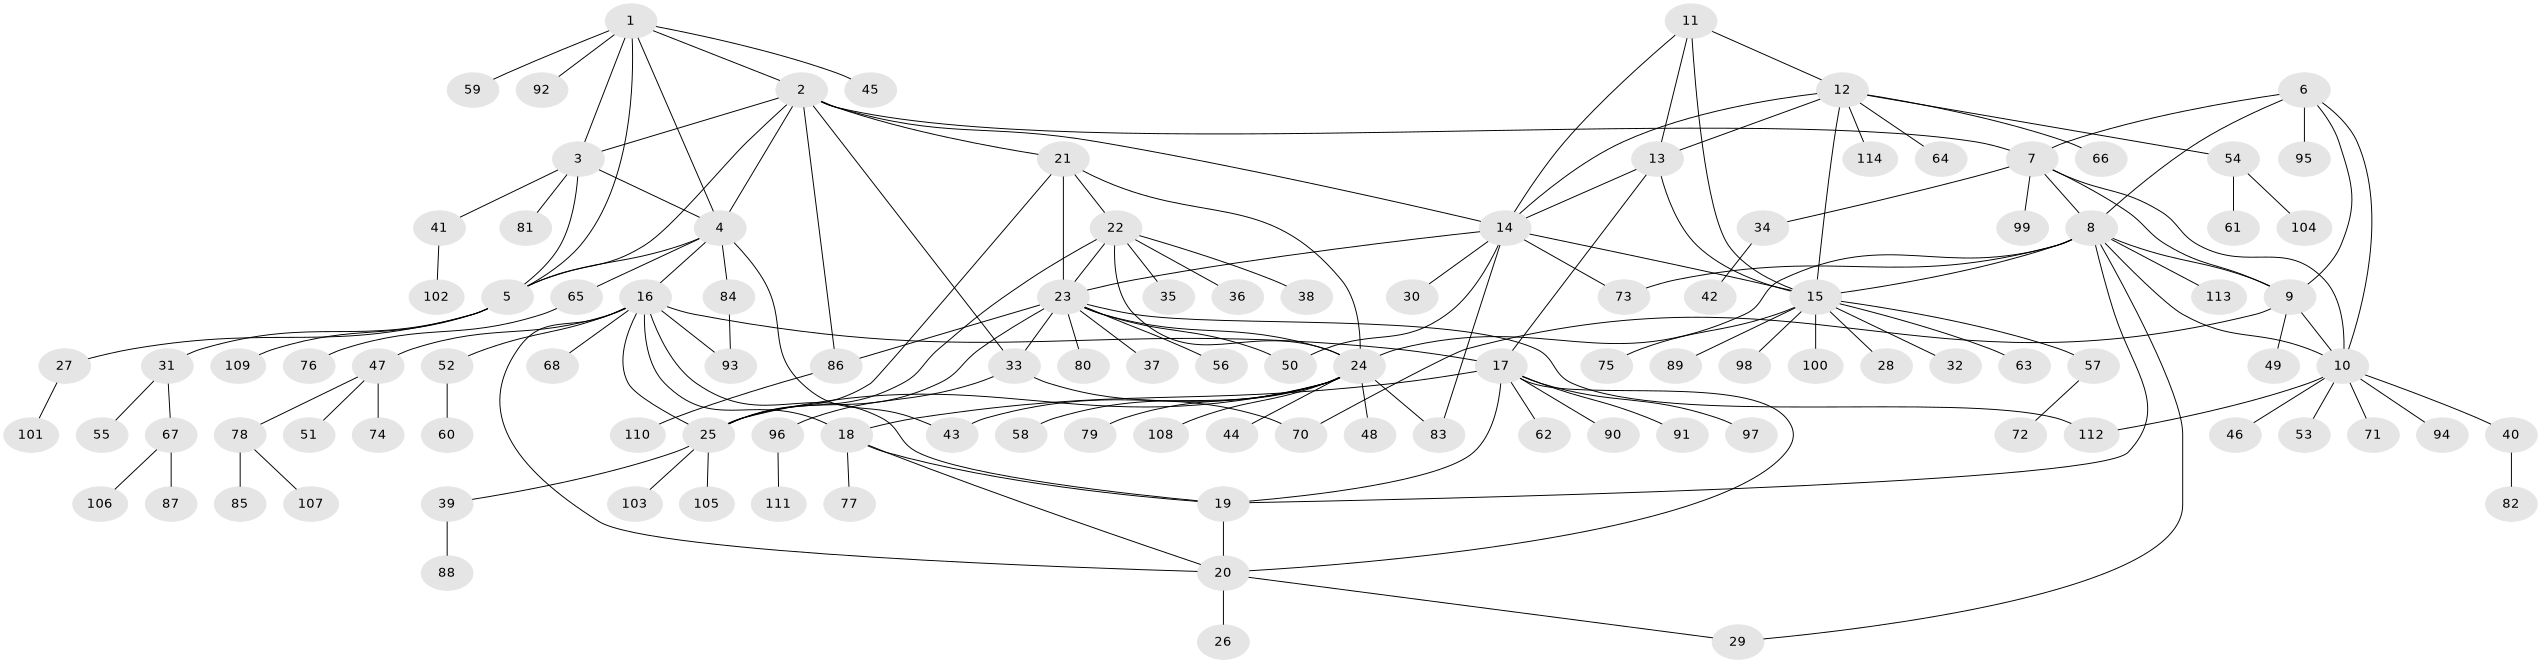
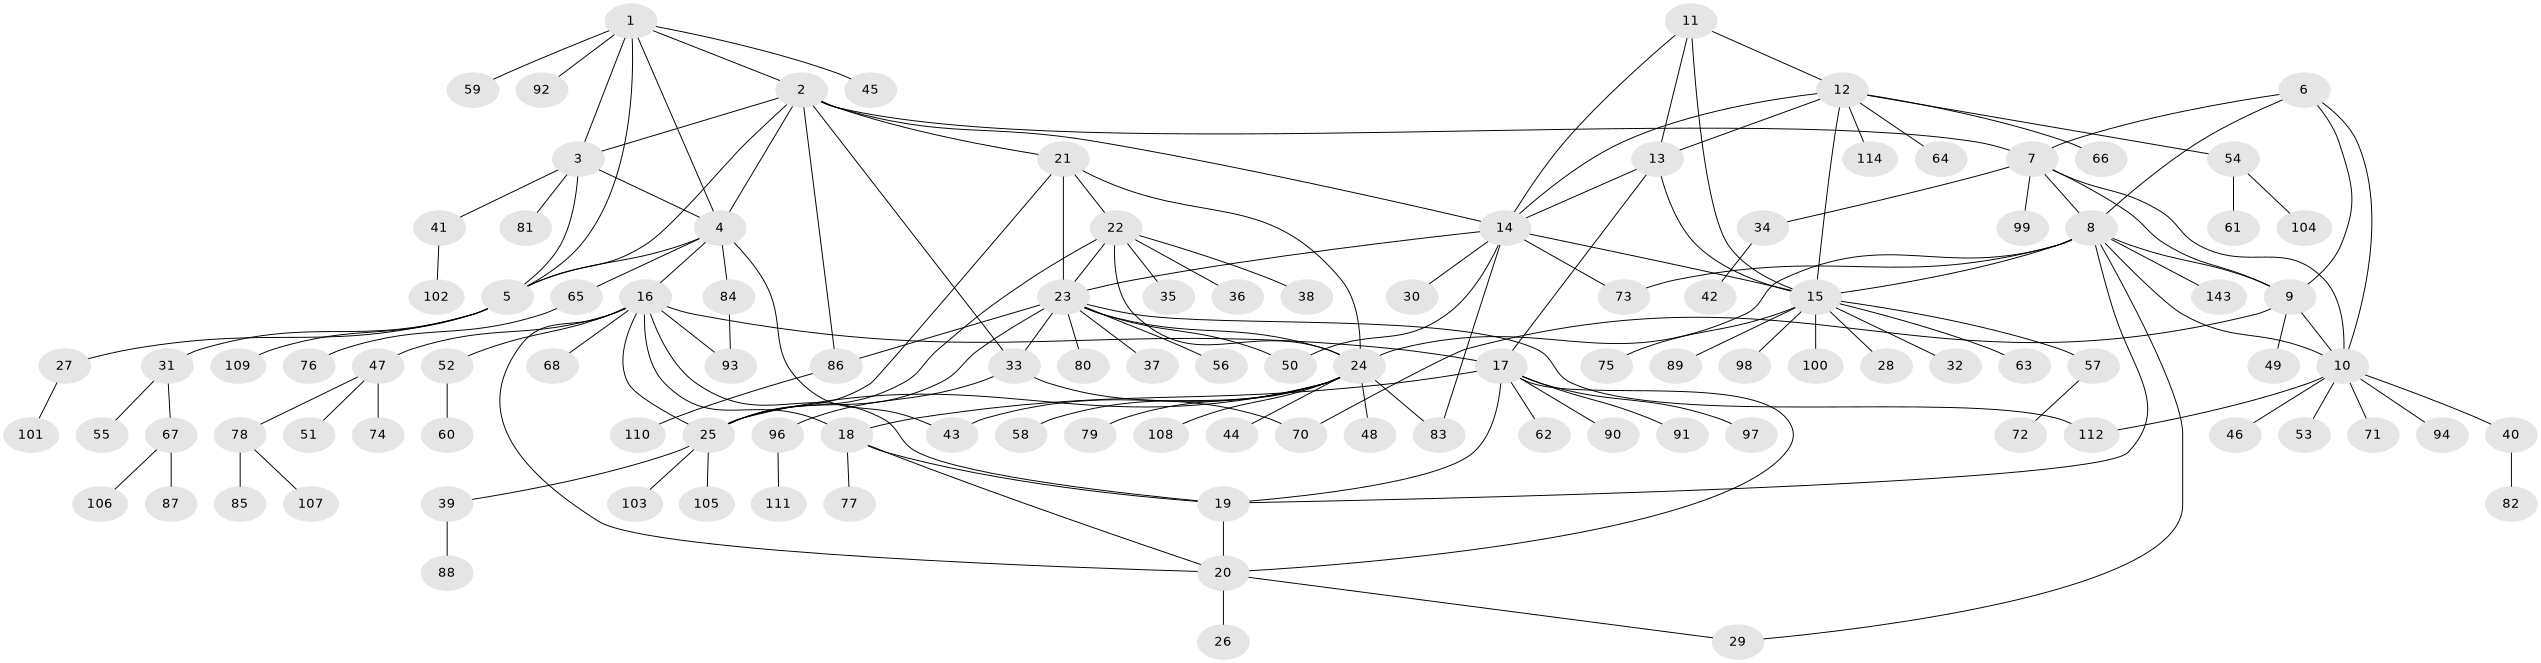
(2304, 159) -> none
(2219, 297) -> (2219, 297)
